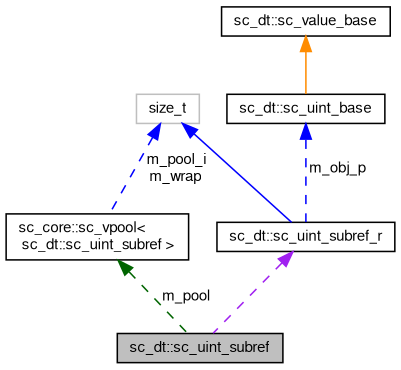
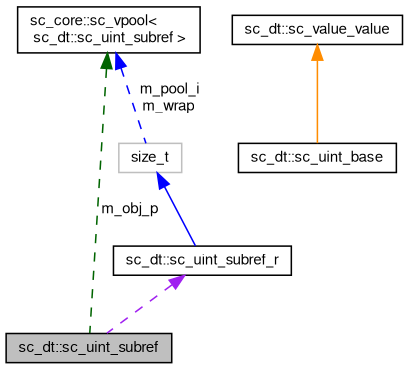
(306, 21) -> (317, 30)
(131, 175) -> (133, 106)
(306, 181) -> none
(185, 297) -> (129, 209)
